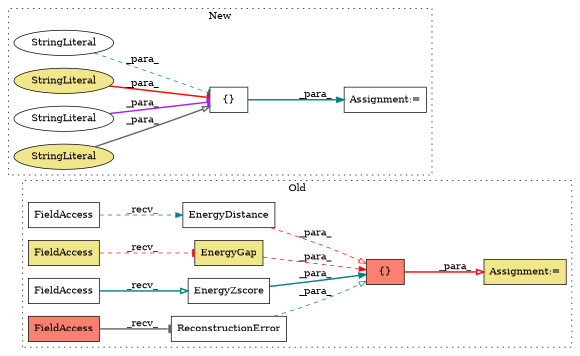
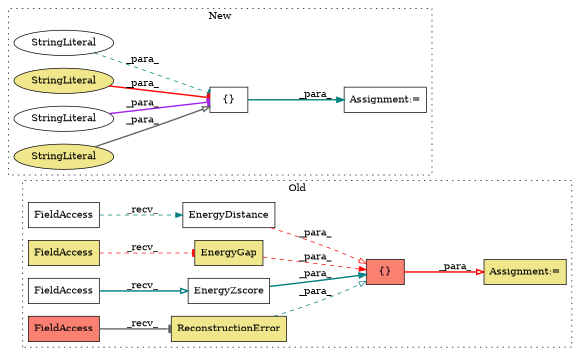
(229, 329) -> (229, 329)
